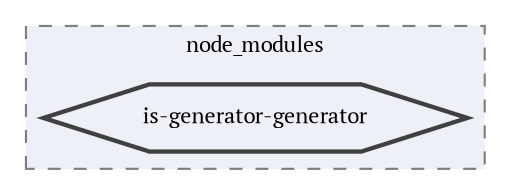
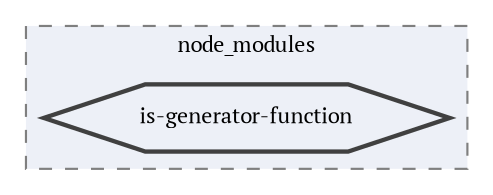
(255, 118) -> (247, 118)
